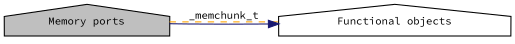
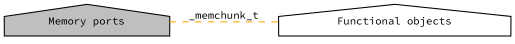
(219, 24) -> none
